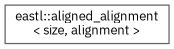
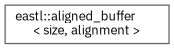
(87, 24) -> (87, 24)
